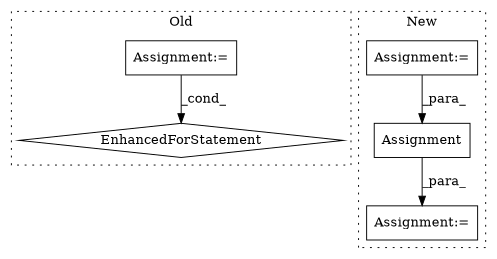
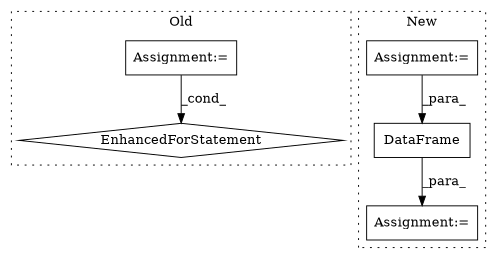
(422, 140) -> (422, 140)
